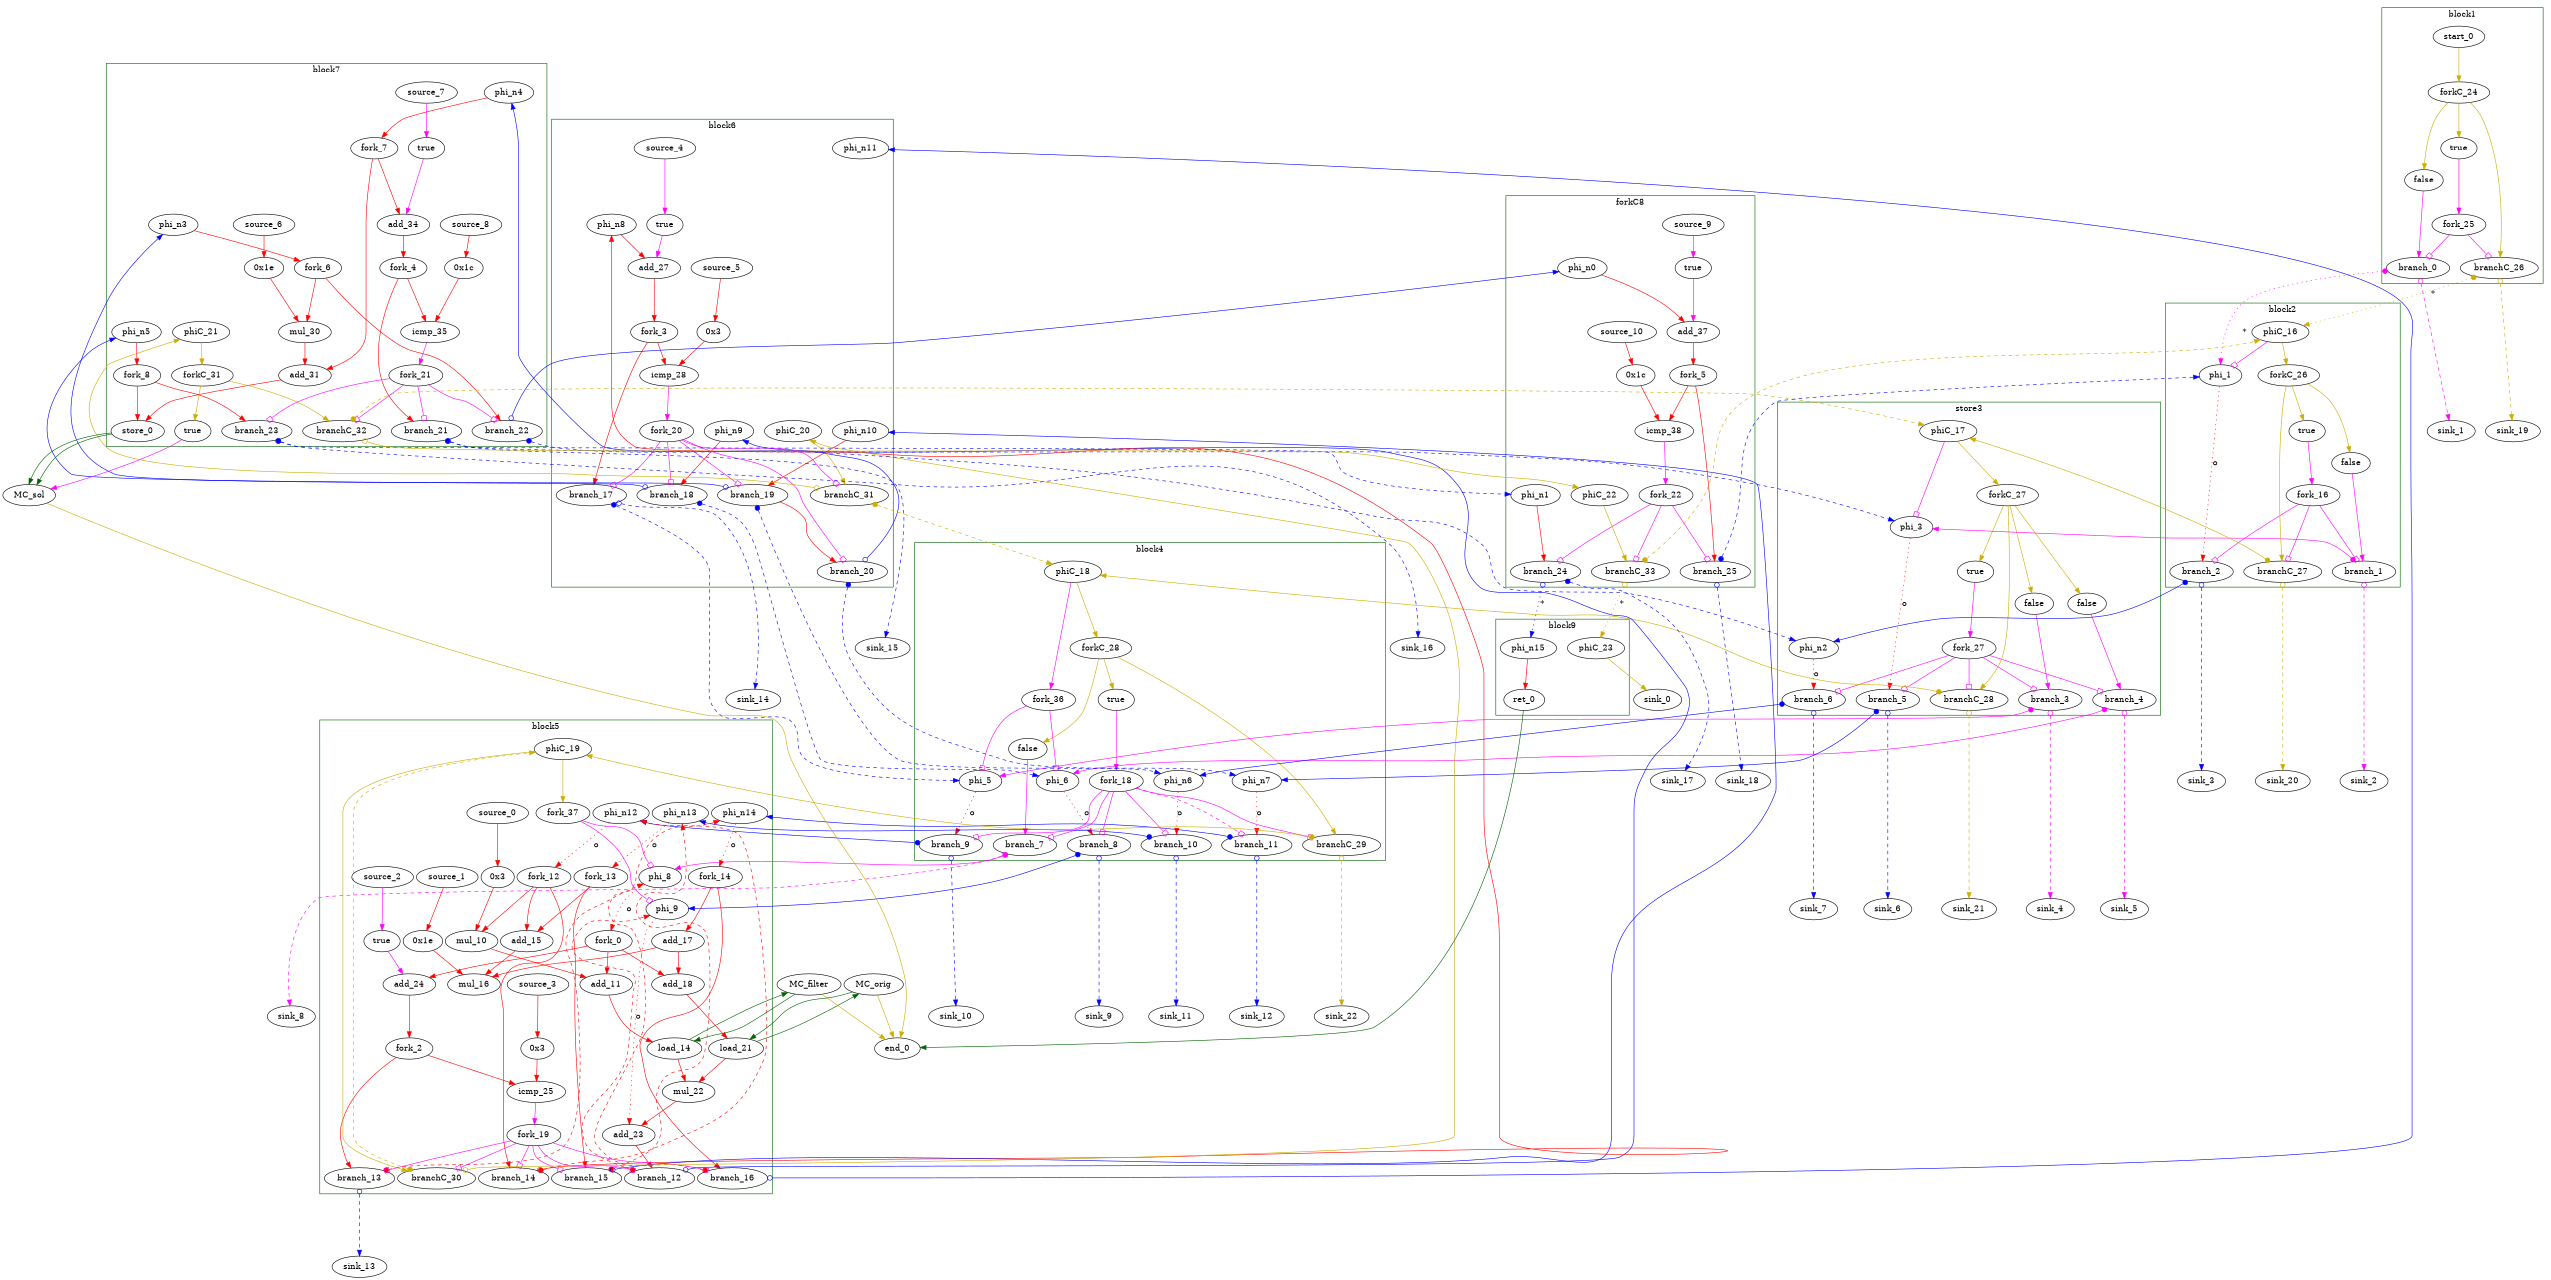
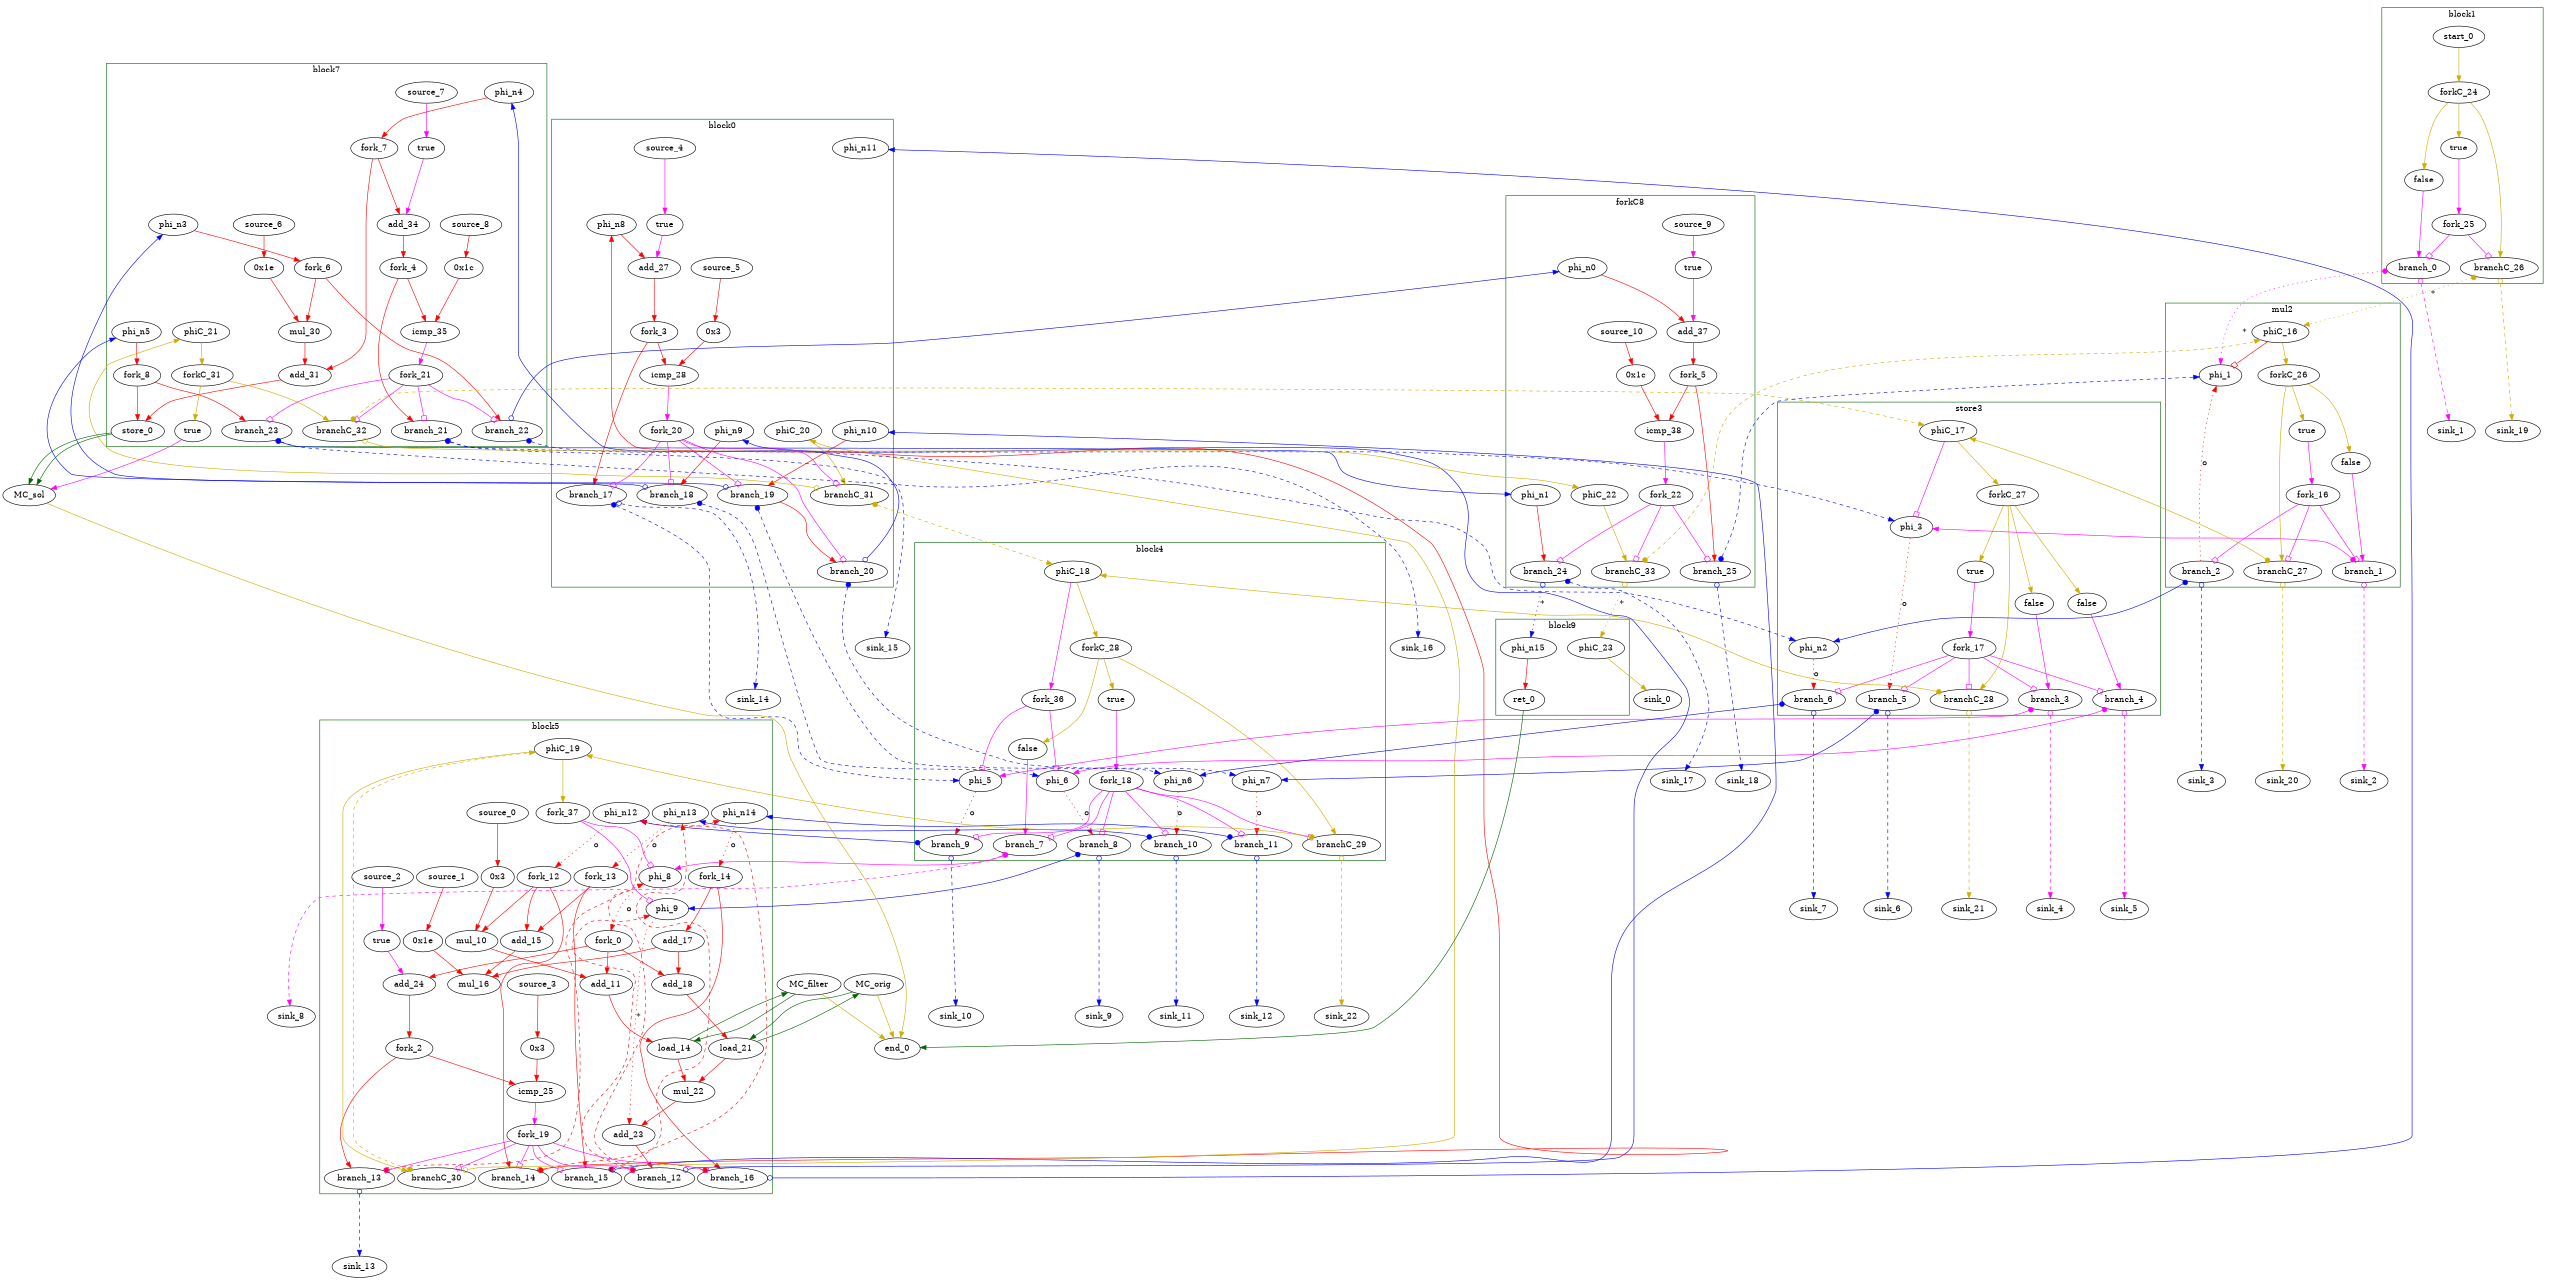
(722, 126) -> (722, 126)
(2283, 310) -> (2283, 310)
(2252, 352) -> (2252, 352)
(899, 448) -> (899, 448)
(2211, 471) -> (2201, 476)
(1969, 648) -> (1969, 648)
(1190, 805) -> (1190, 805)
(639, 1016) -> (639, 1016)
